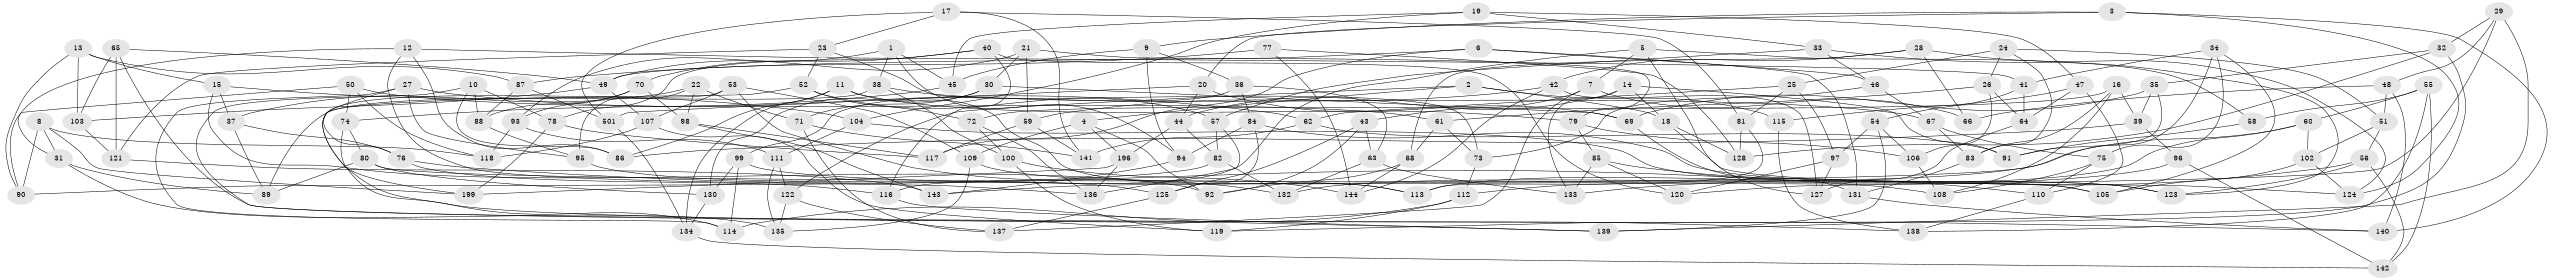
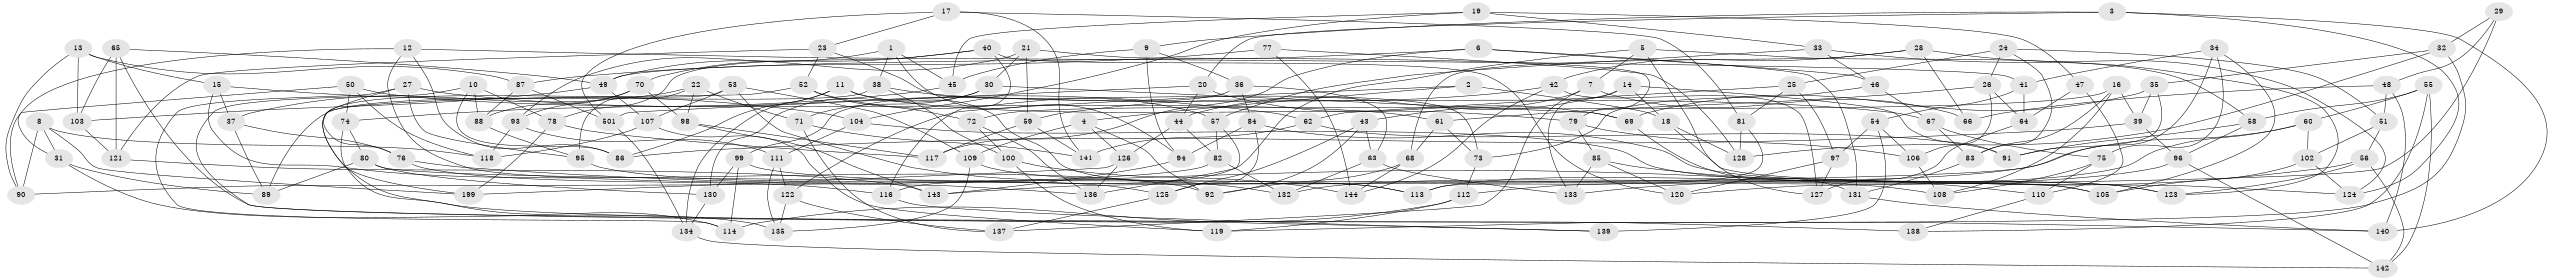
(1779, 122) -> none
none -> (2211, 142)
(1124, 159) -> (1124, 159)
(2146, 214) -> none
